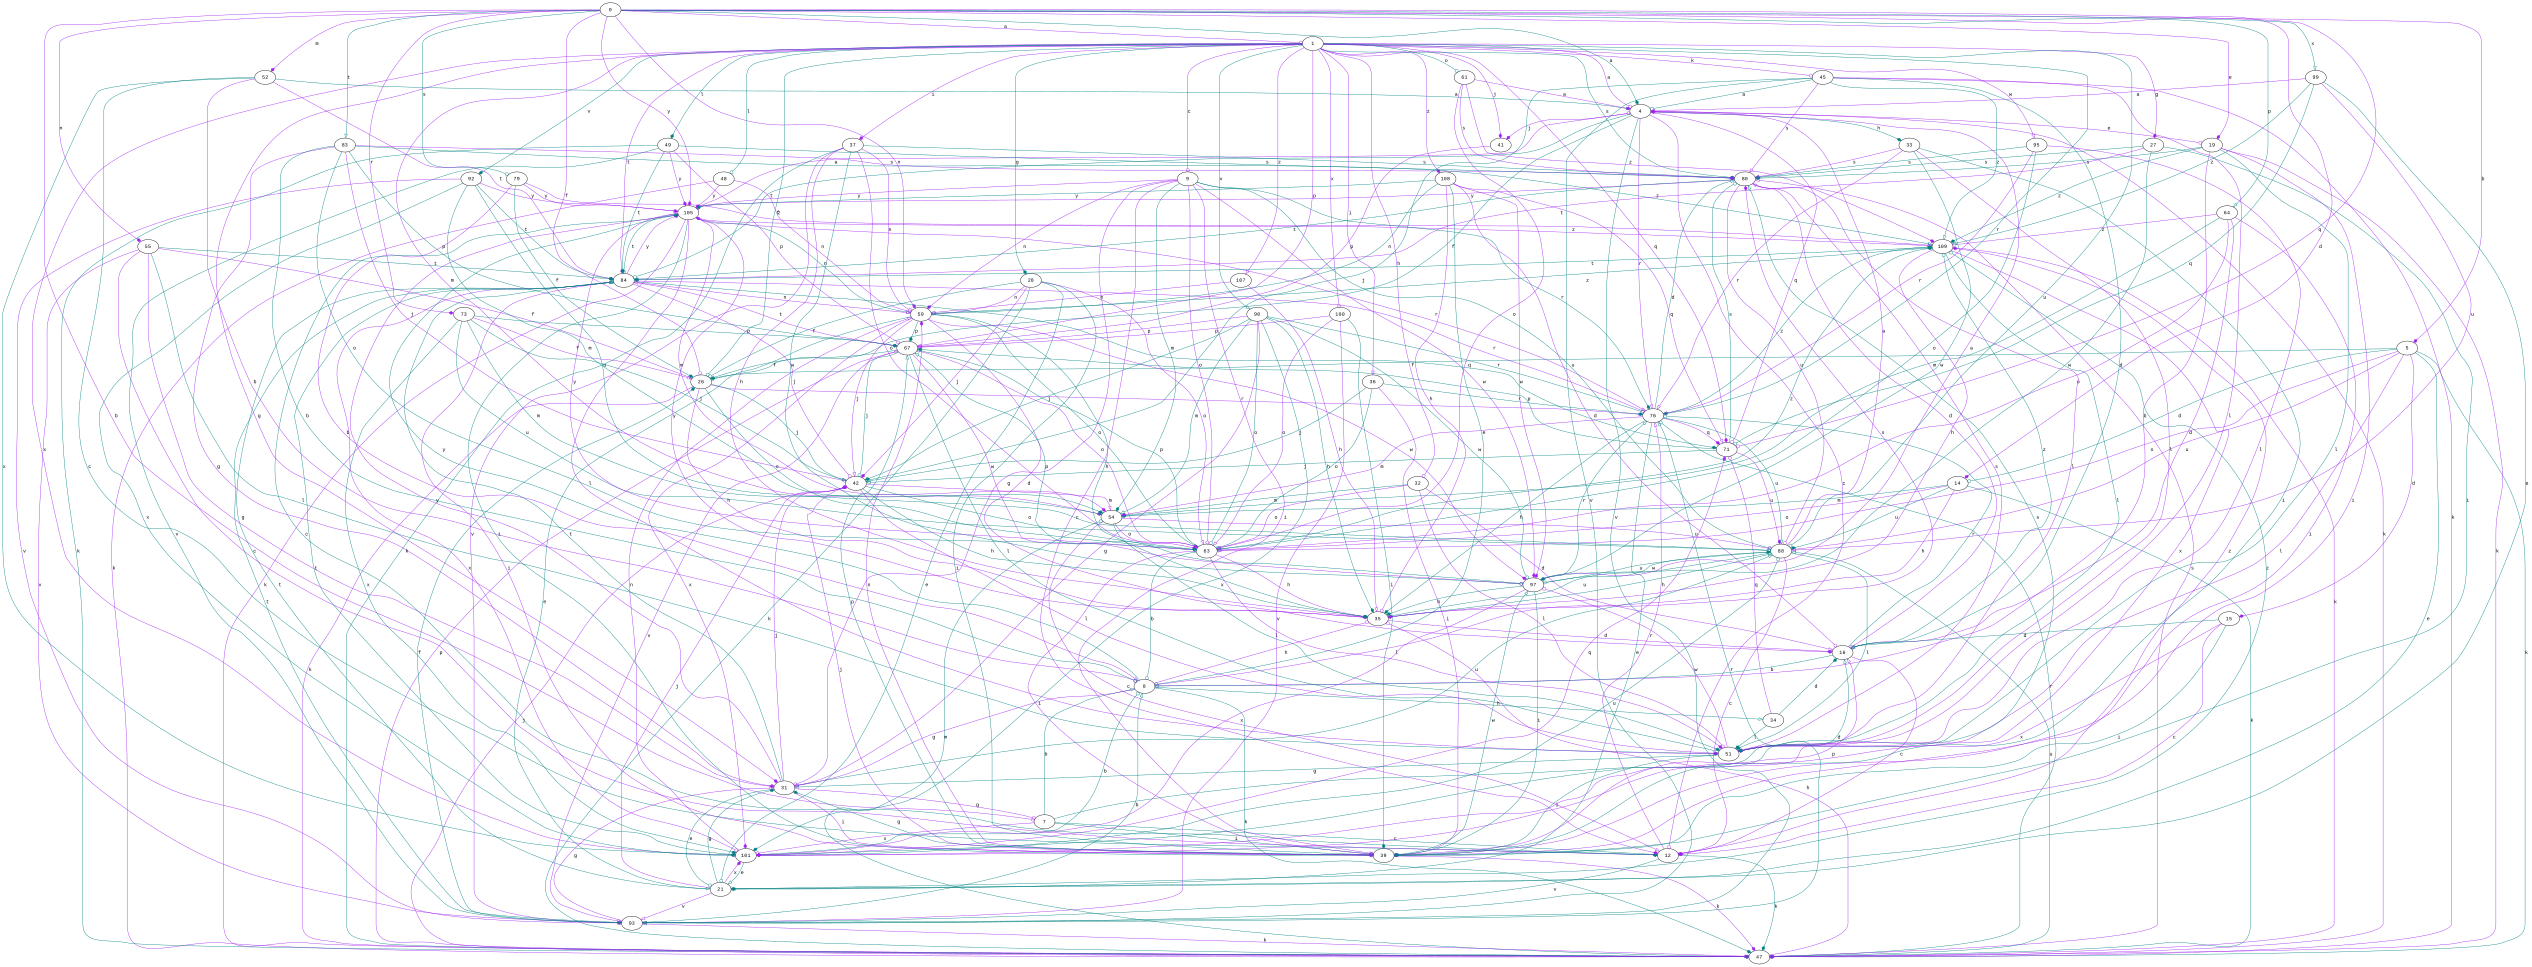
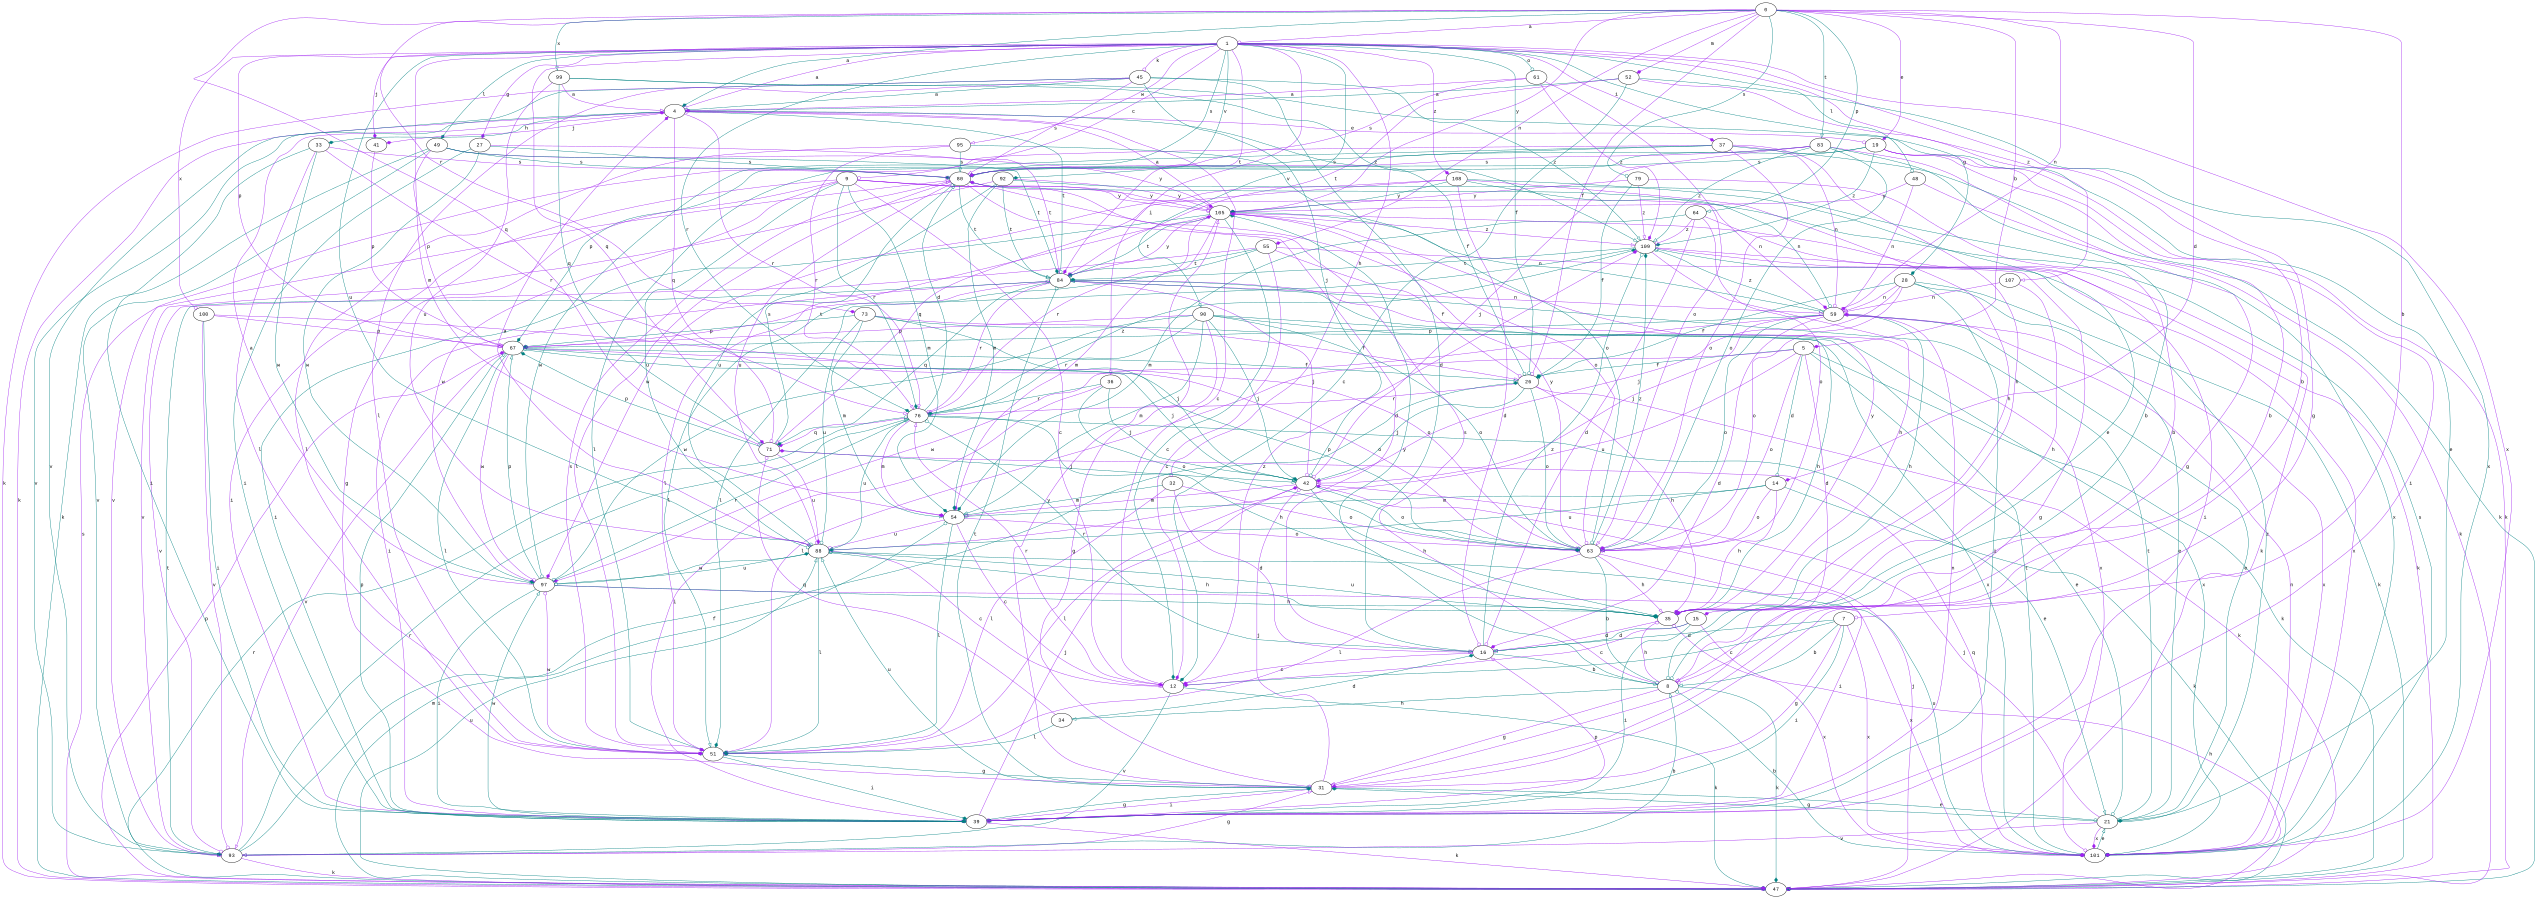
(920, 799) -> (1619, 776)
(415, 942) -> (137, 859)
